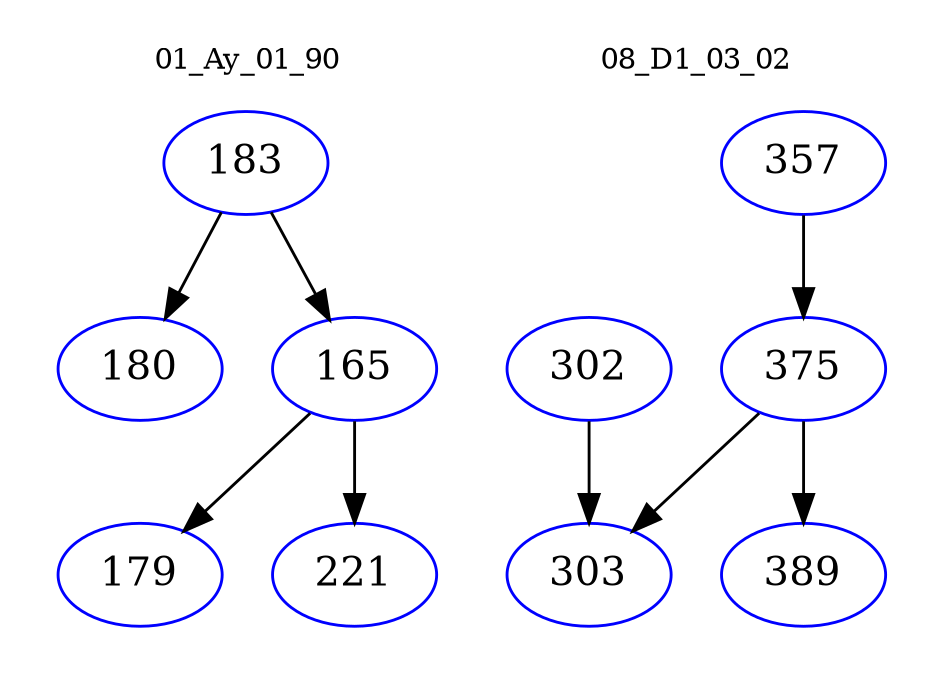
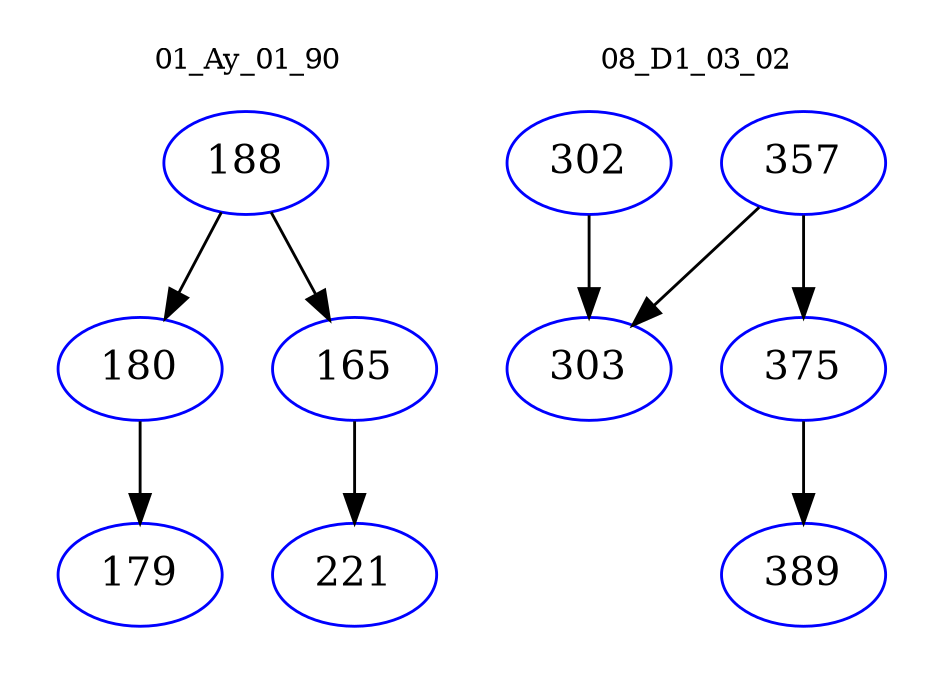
(246, 163) -> (246, 163)
(258, 462) -> (140, 458)
(707, 462) -> (707, 256)
